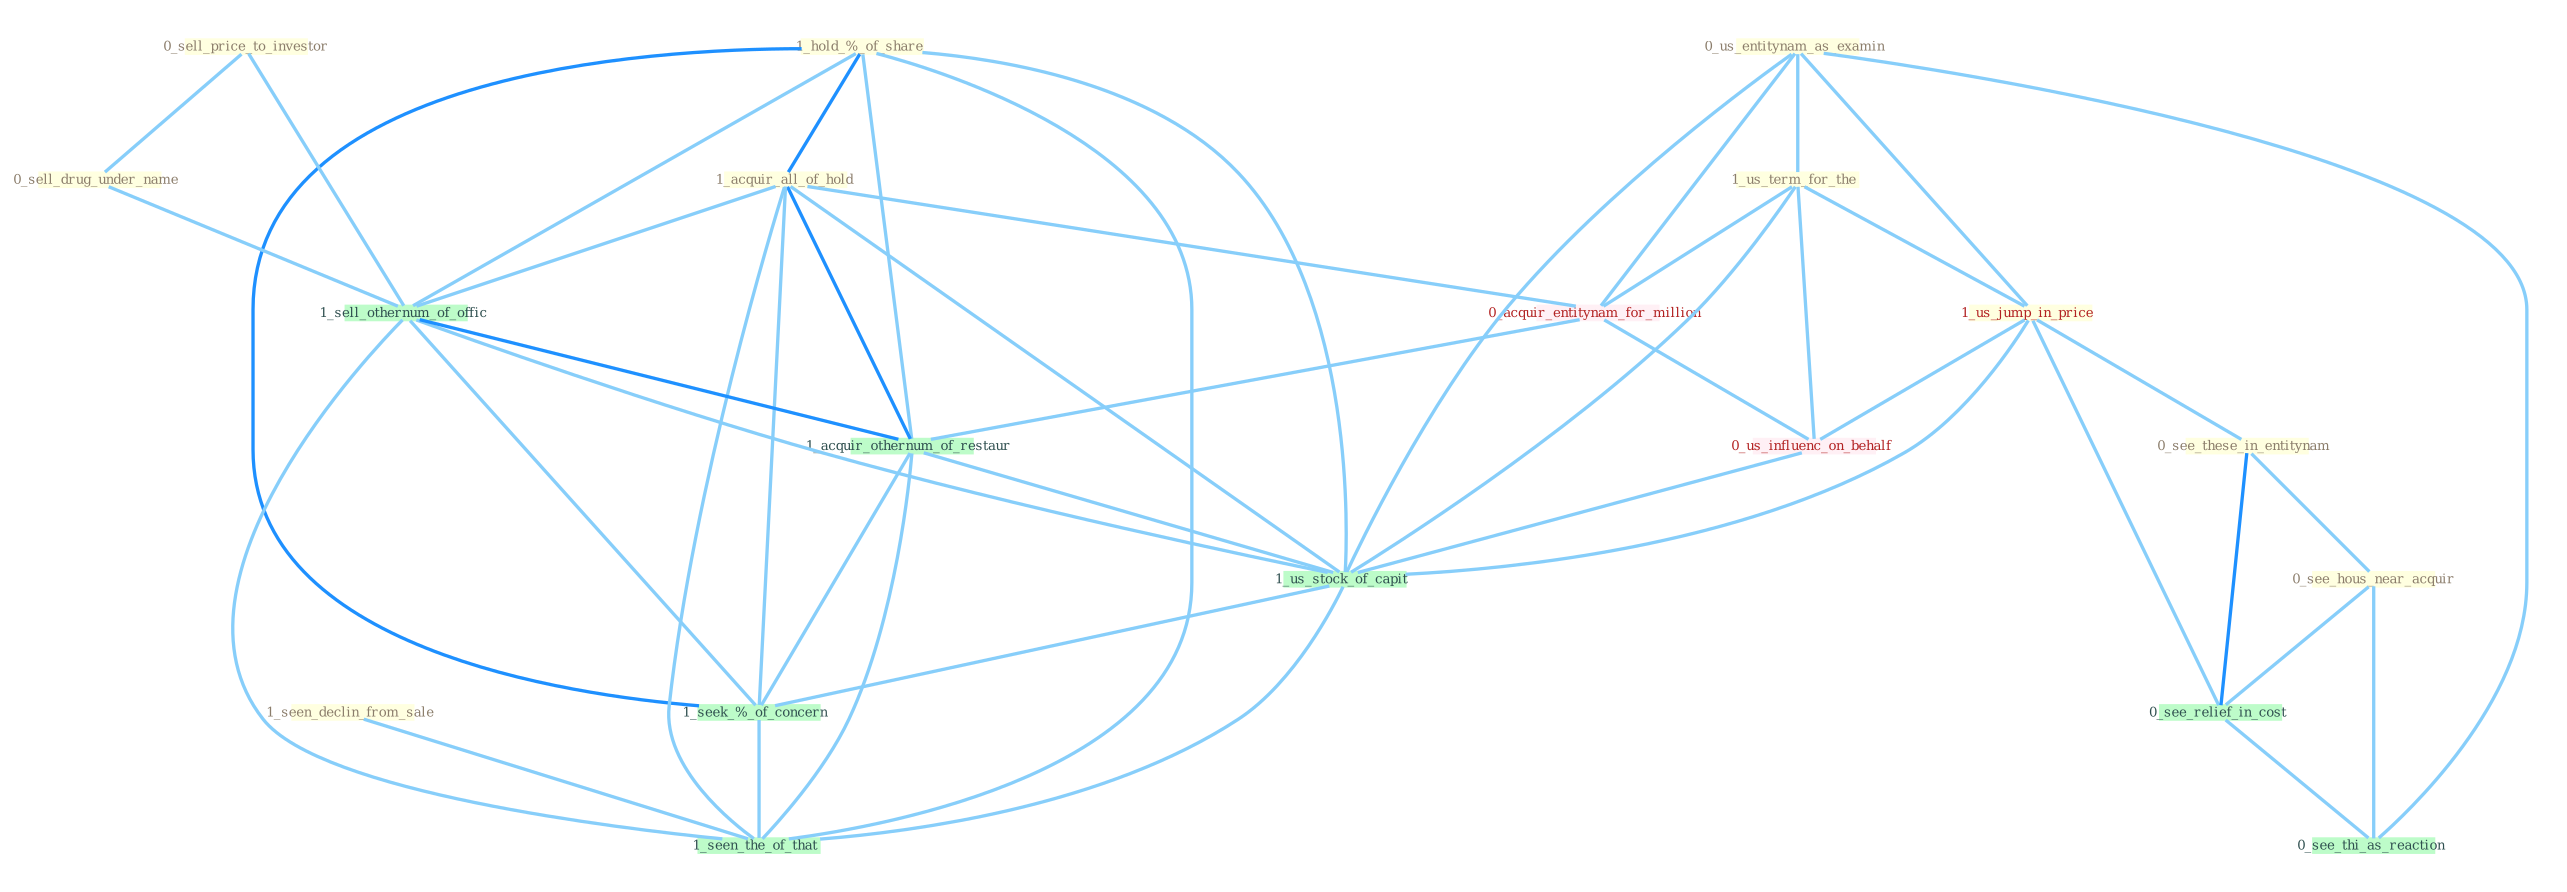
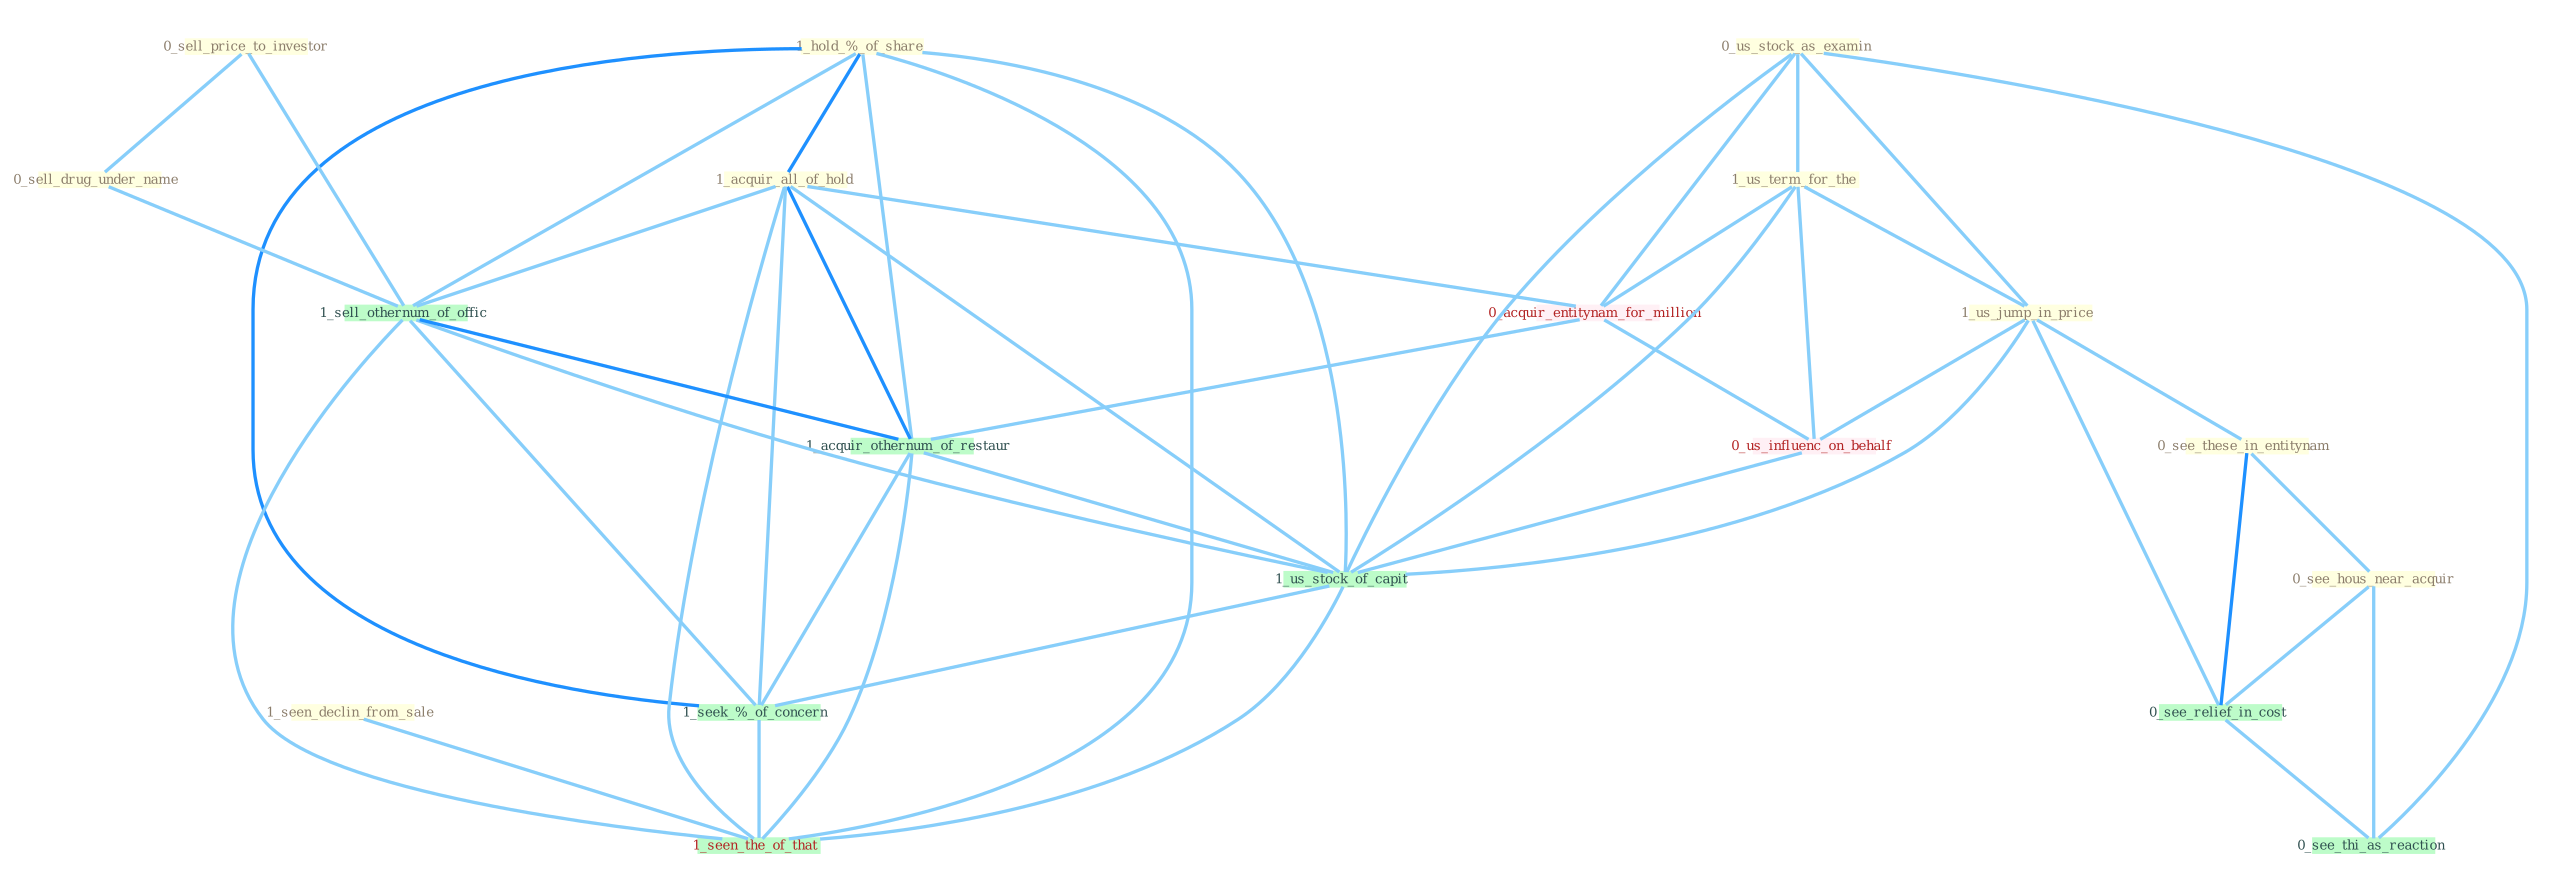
(1798, 47) -> (1798, 47)
(2031, 313) -> (2031, 313)
(759, 846) -> (759, 846)
